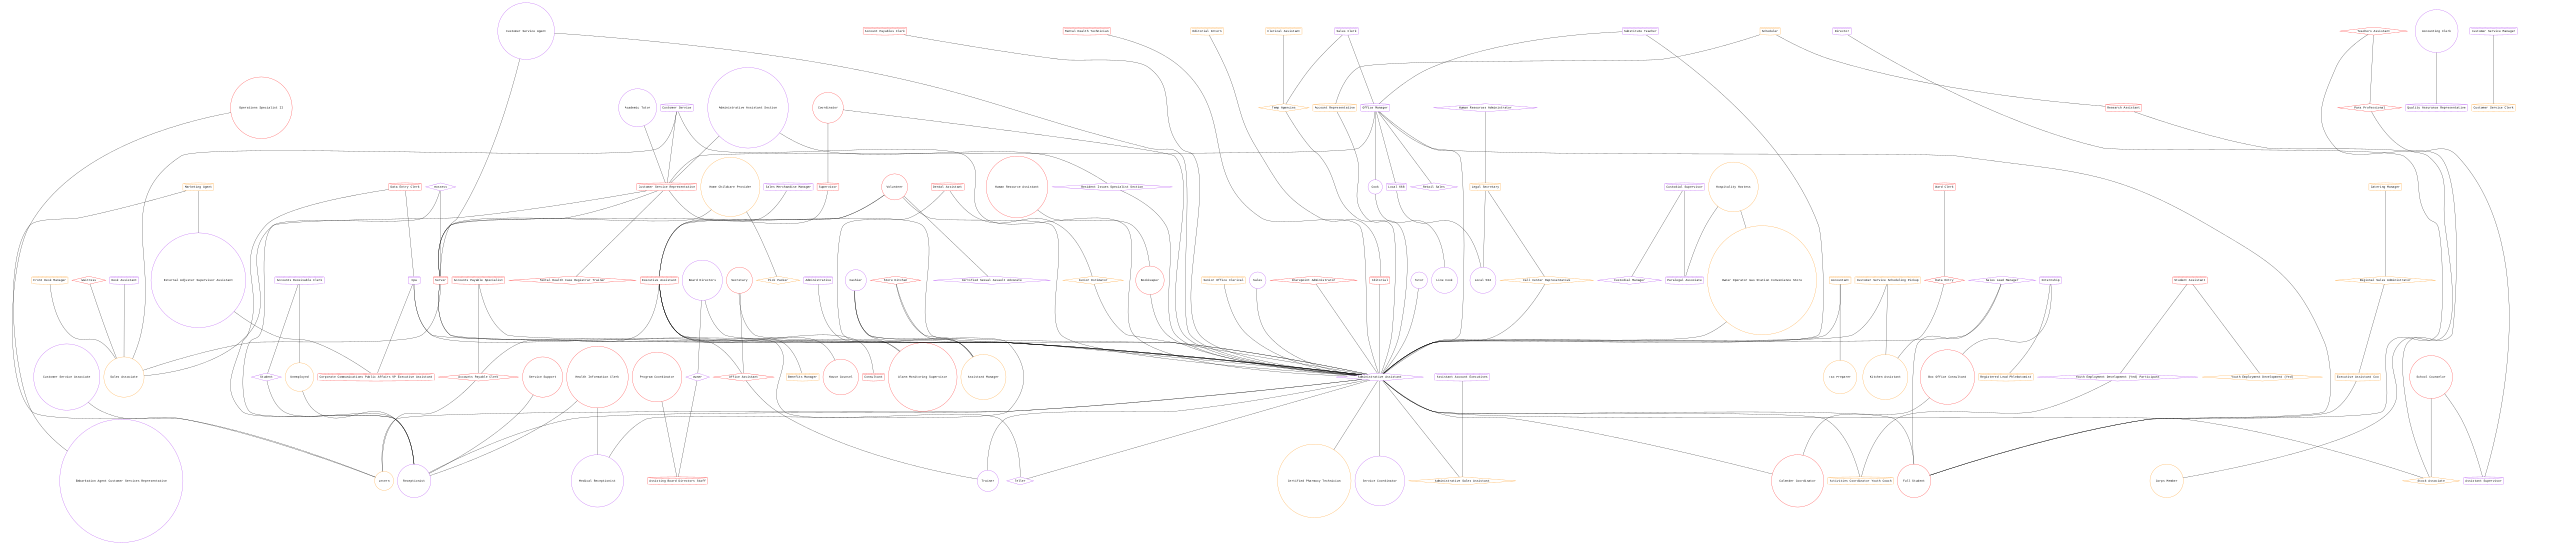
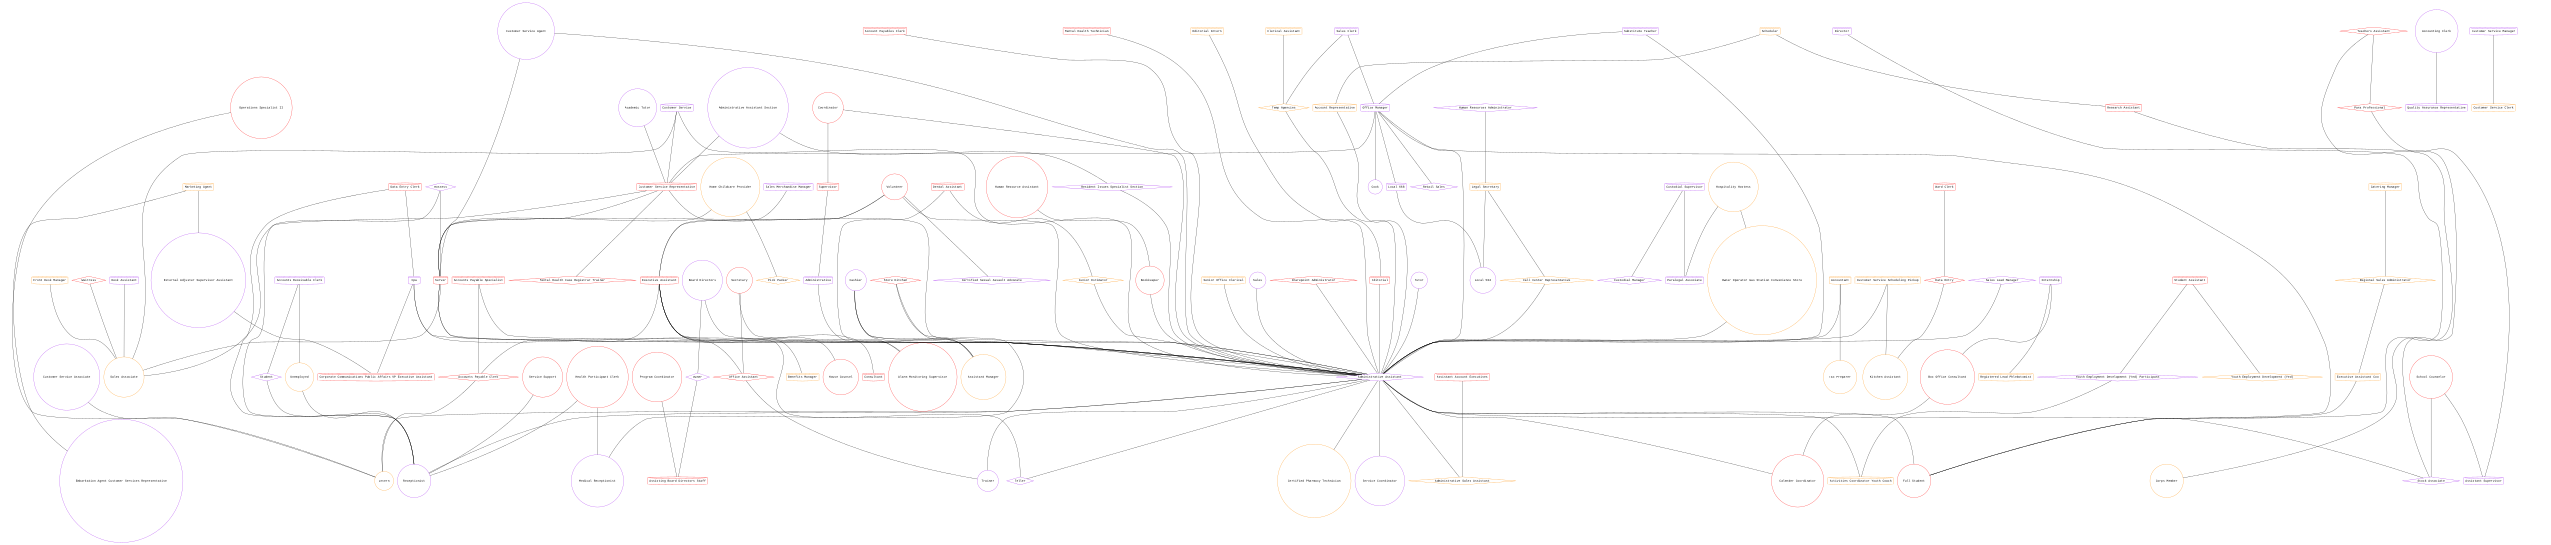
(757, 222) -> (823, 234)
(1445, 280) -> none
(1917, 347) -> none
(597, 377) -> (597, 377)
(1462, 377) -> (1462, 377)
(2431, 481) -> (2431, 481)
